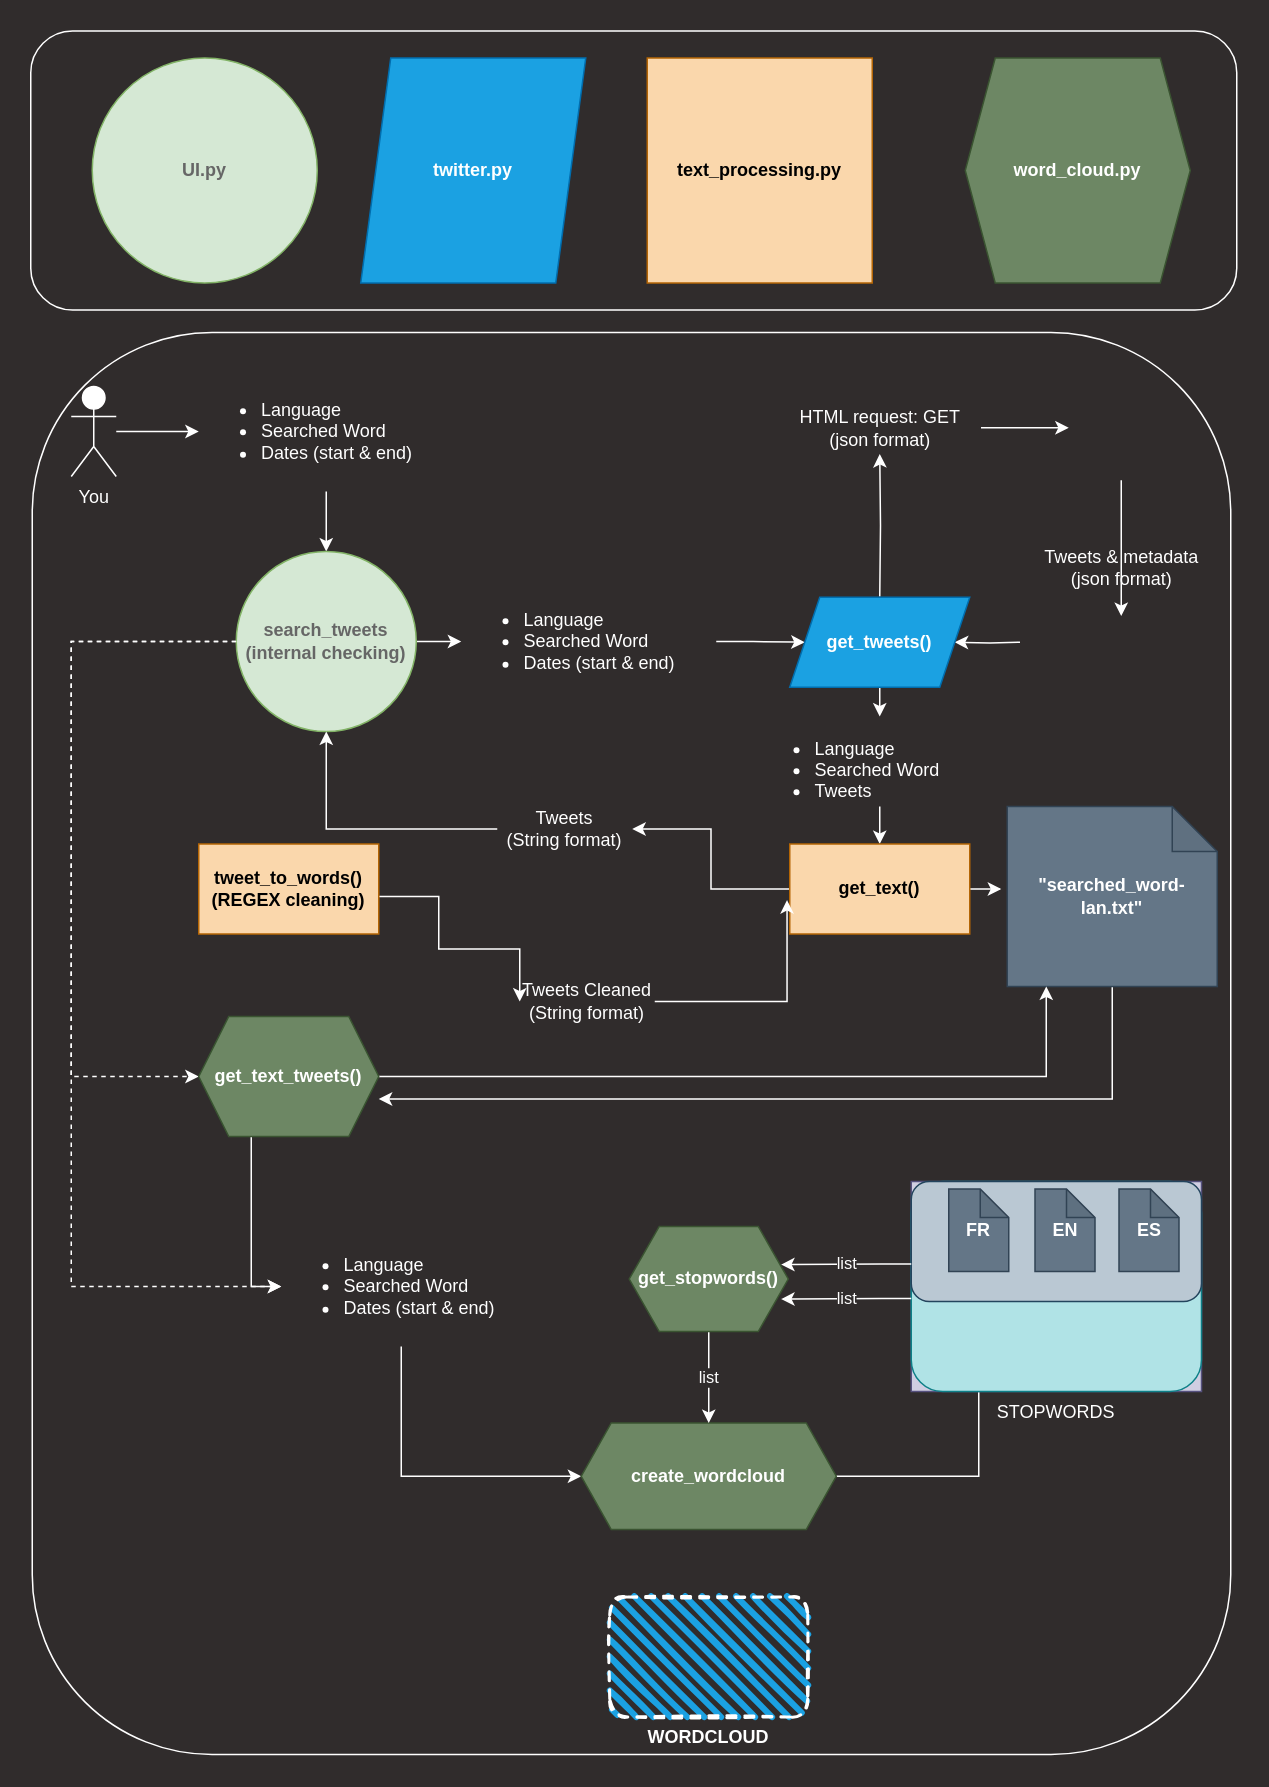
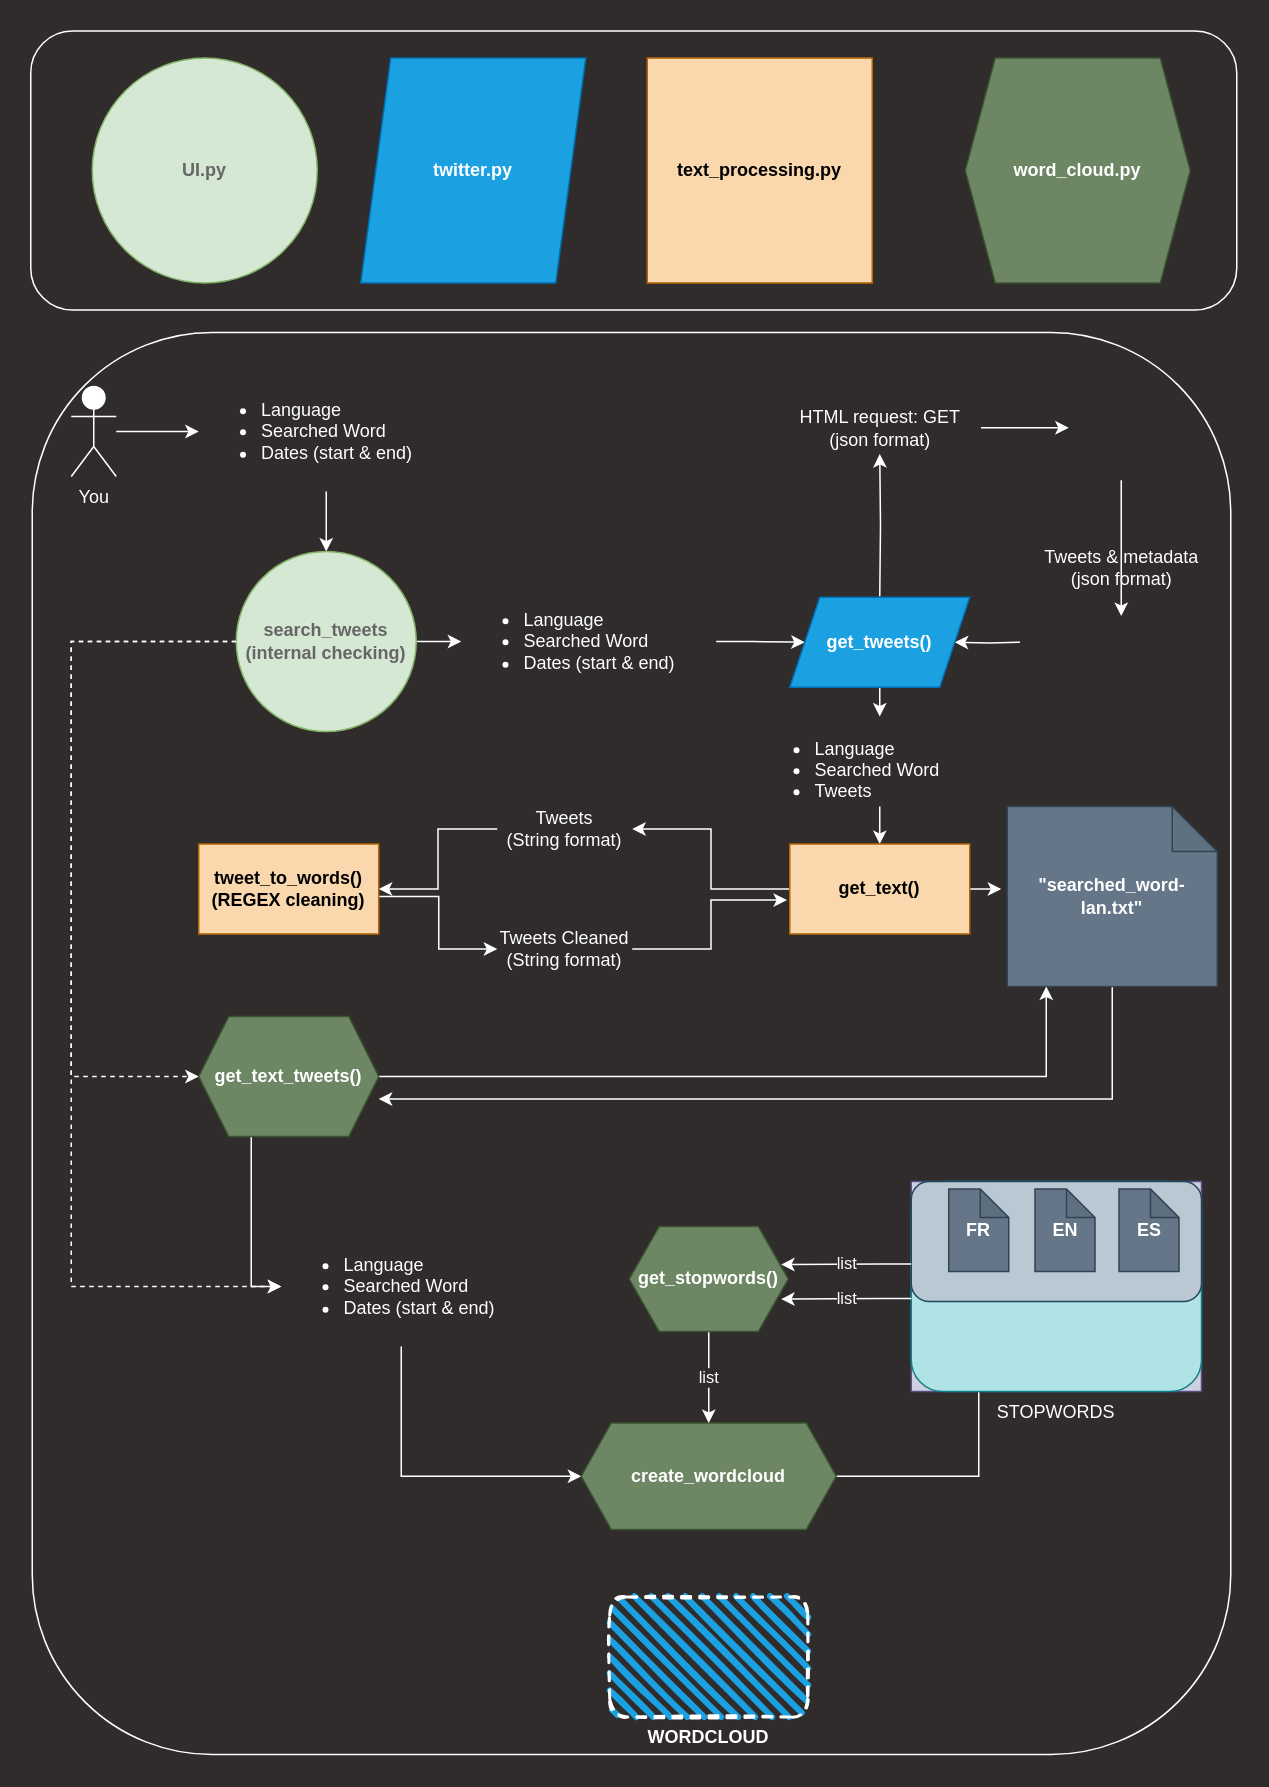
(340, 829) -> (438, 882)
(587, 1001) -> (565, 949)
